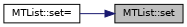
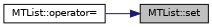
(42, 14) -> (55, 14)
